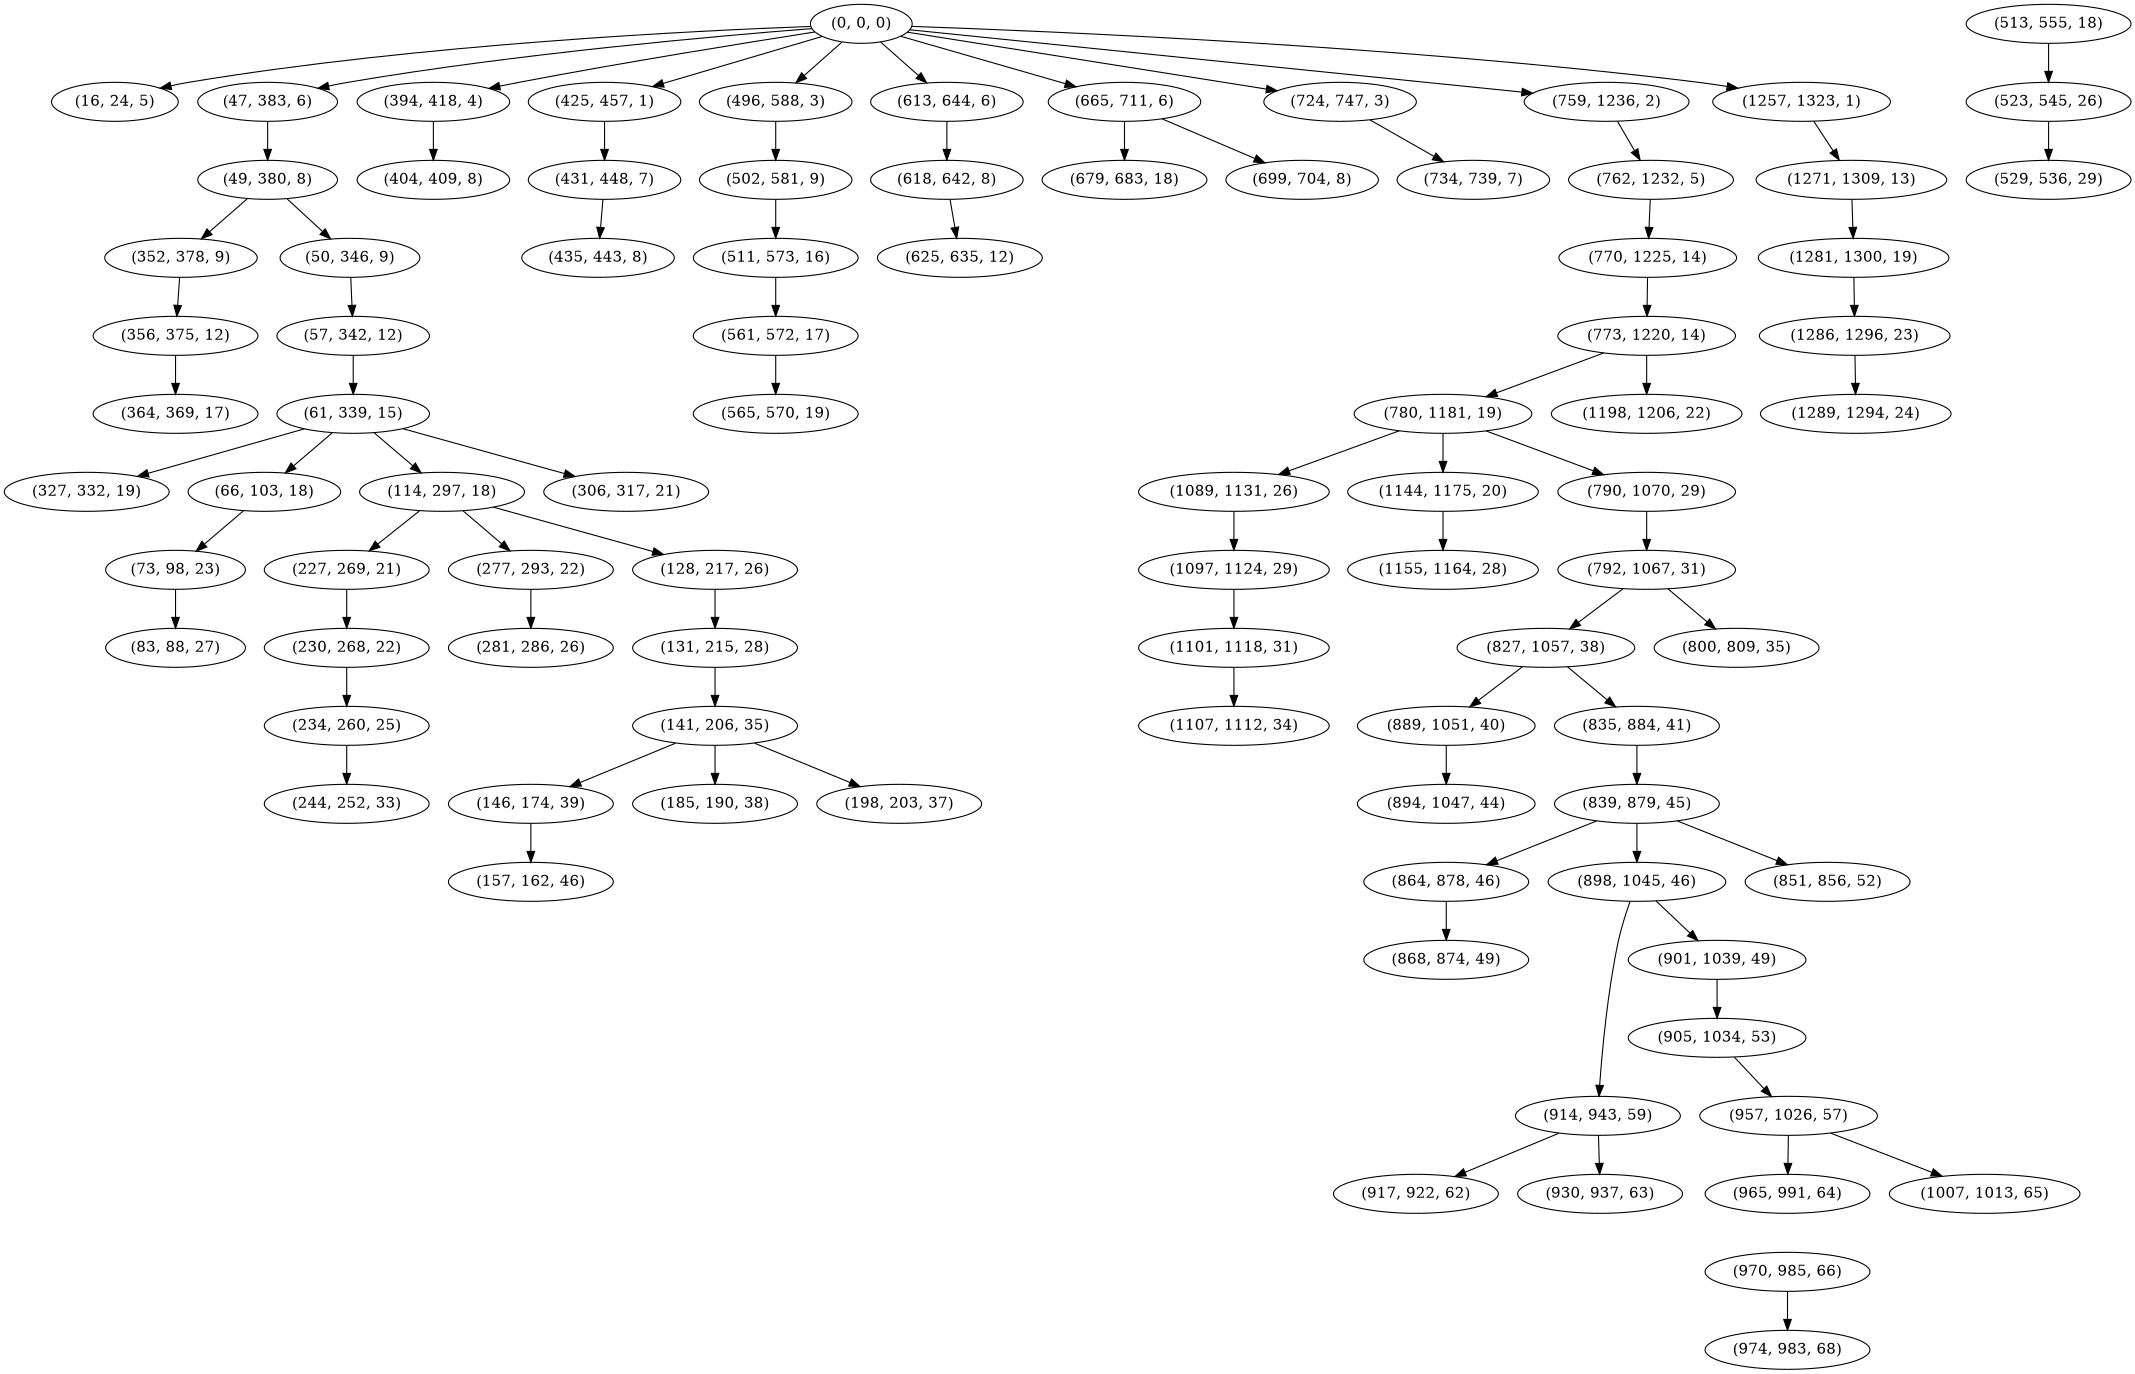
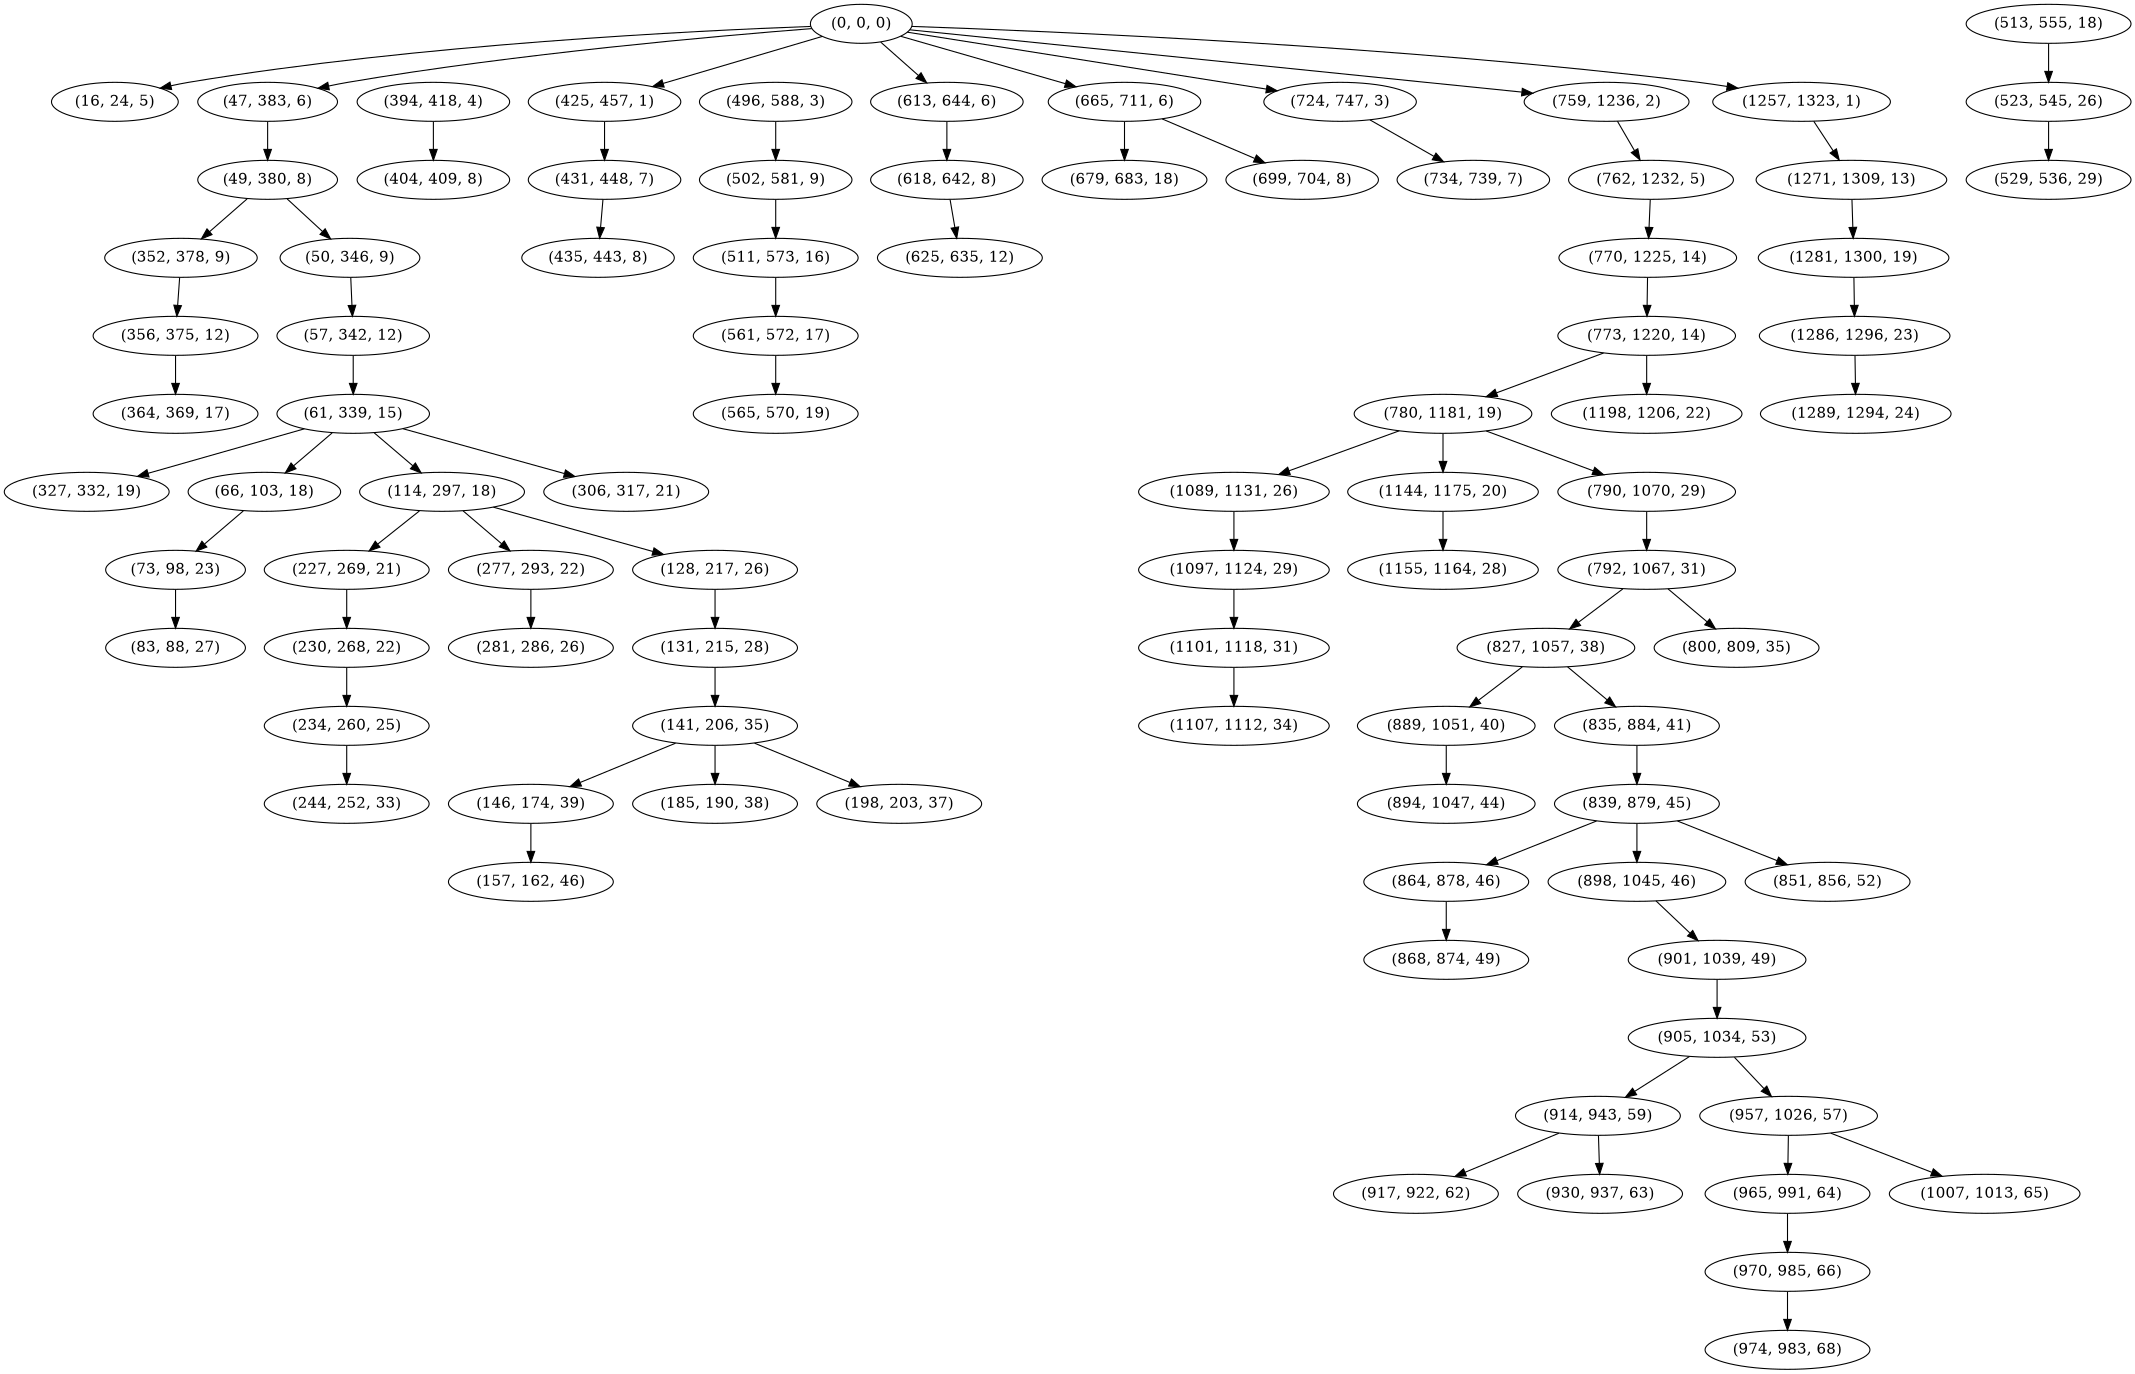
(657, 58) -> none
(823, 59) -> none
(1609, 992) -> (1662, 1074)
none -> (1787, 1228)
